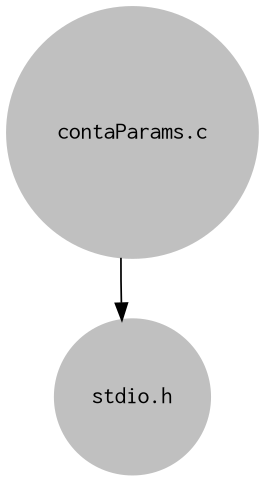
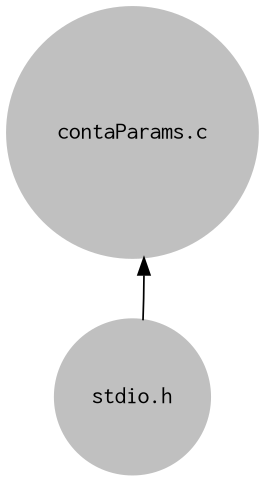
(121, 280) -> (144, 298)
